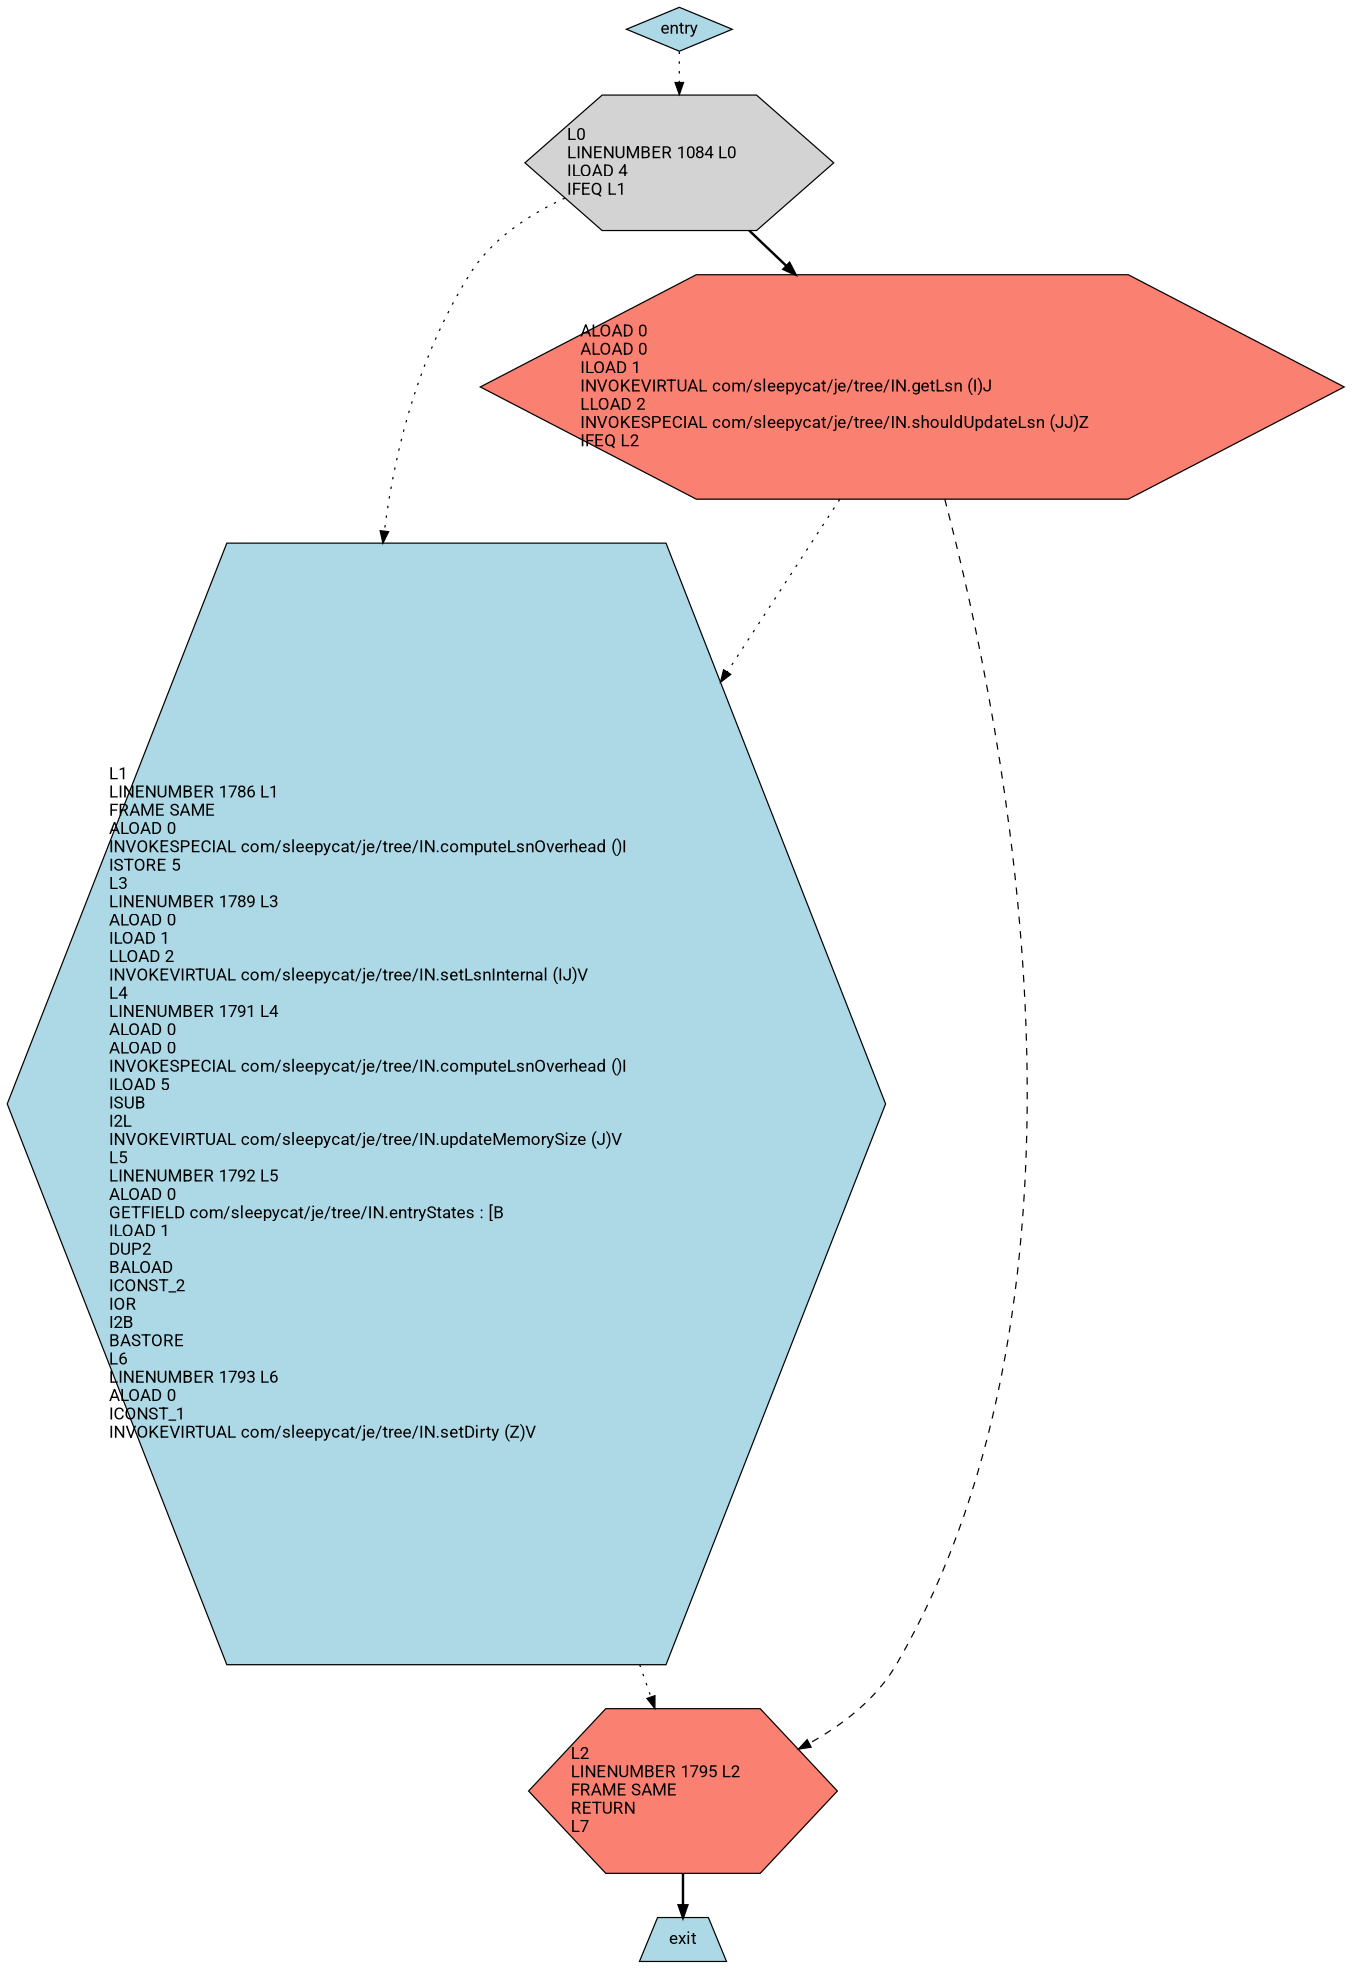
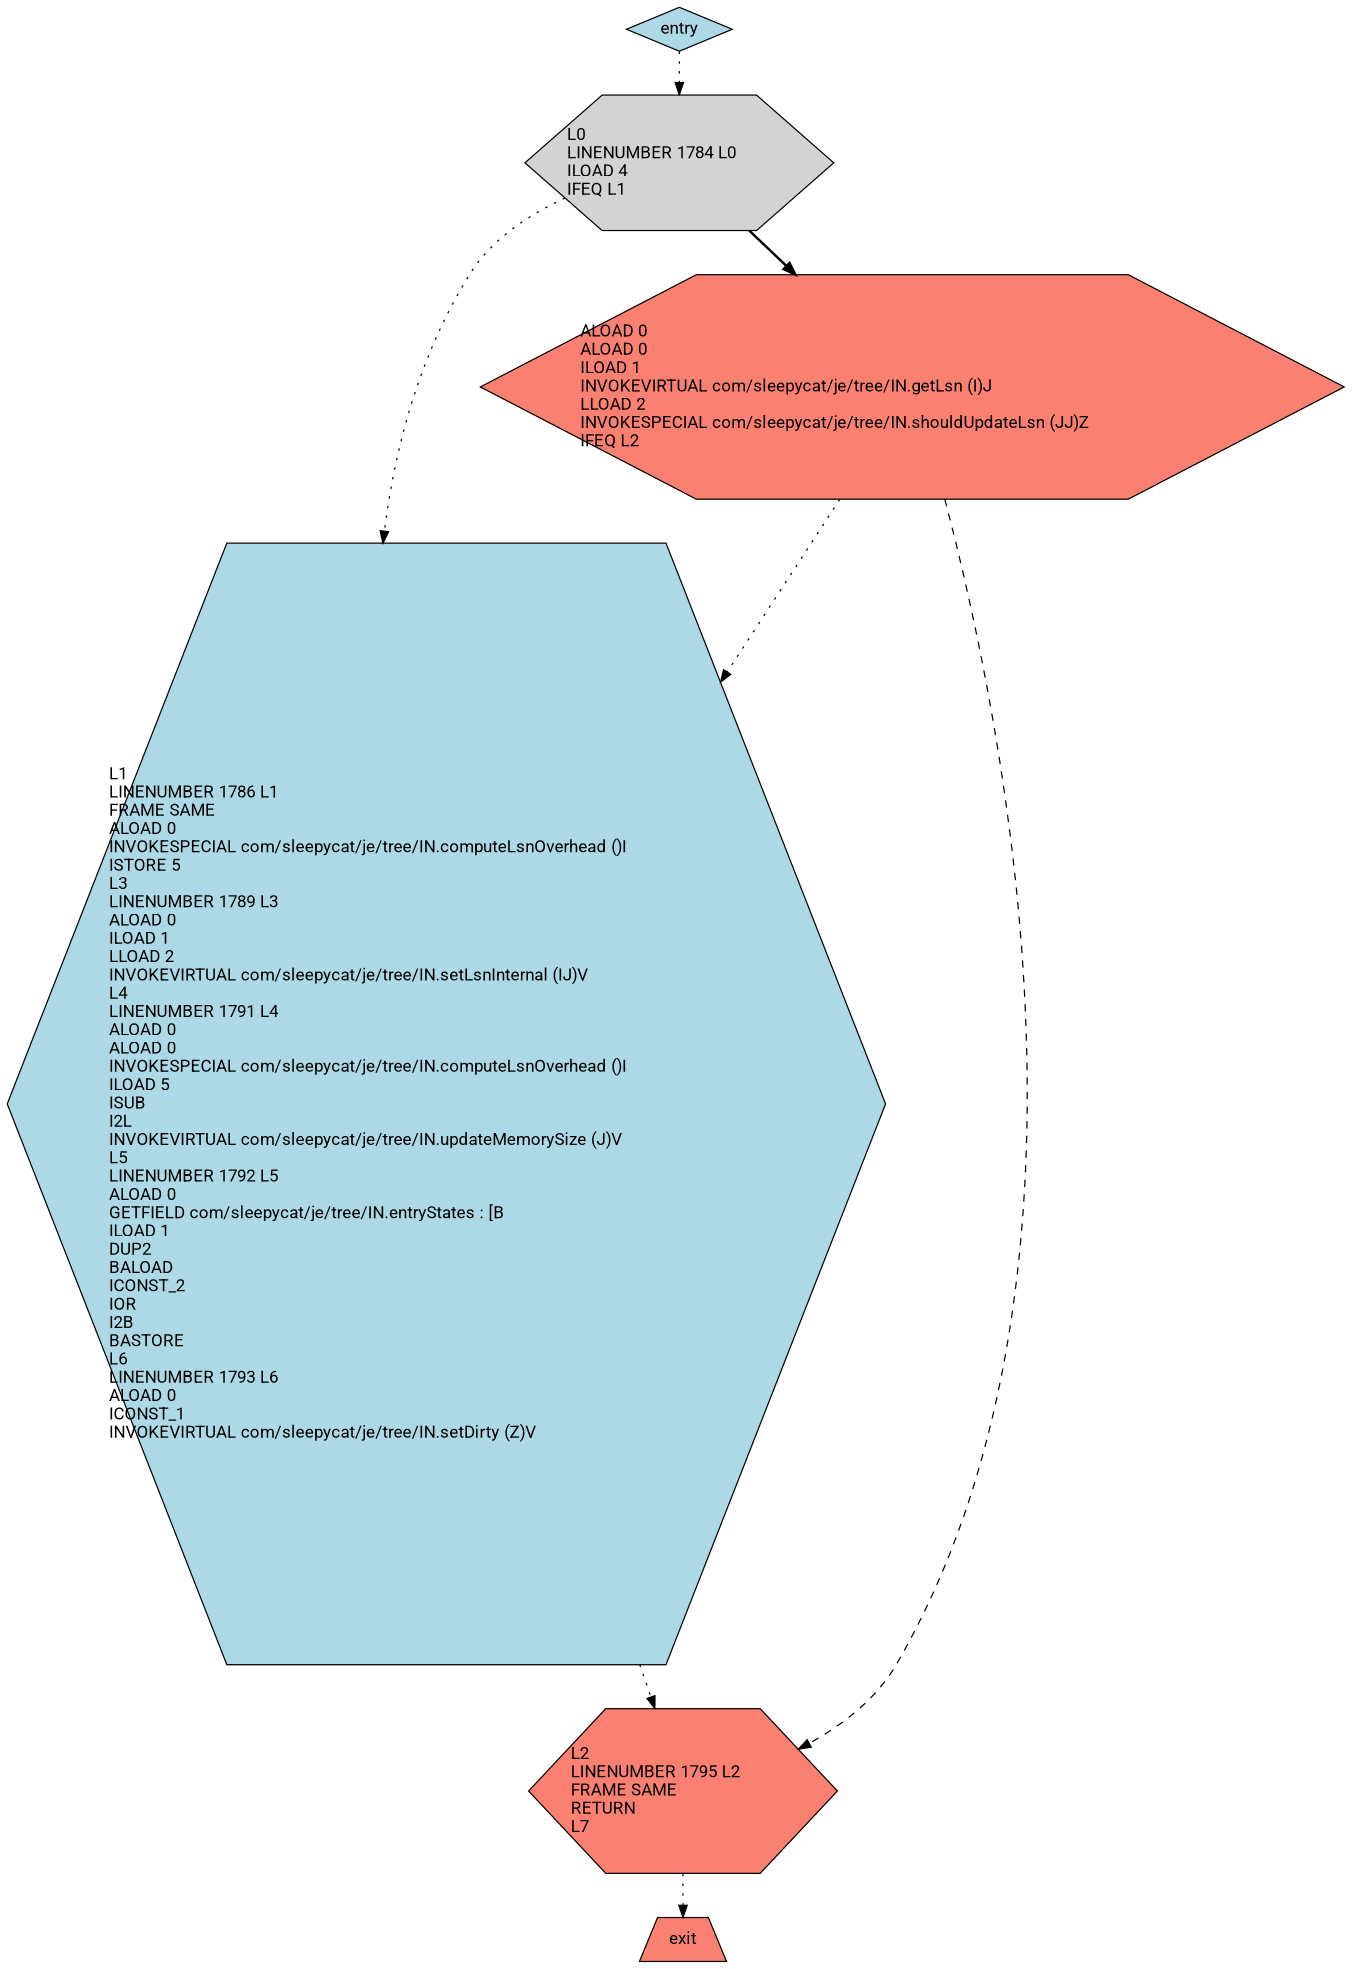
(679, 163) -> (679, 163)
(683, 1889) -> (683, 1889)
(683, 1940) -> (683, 1940)
